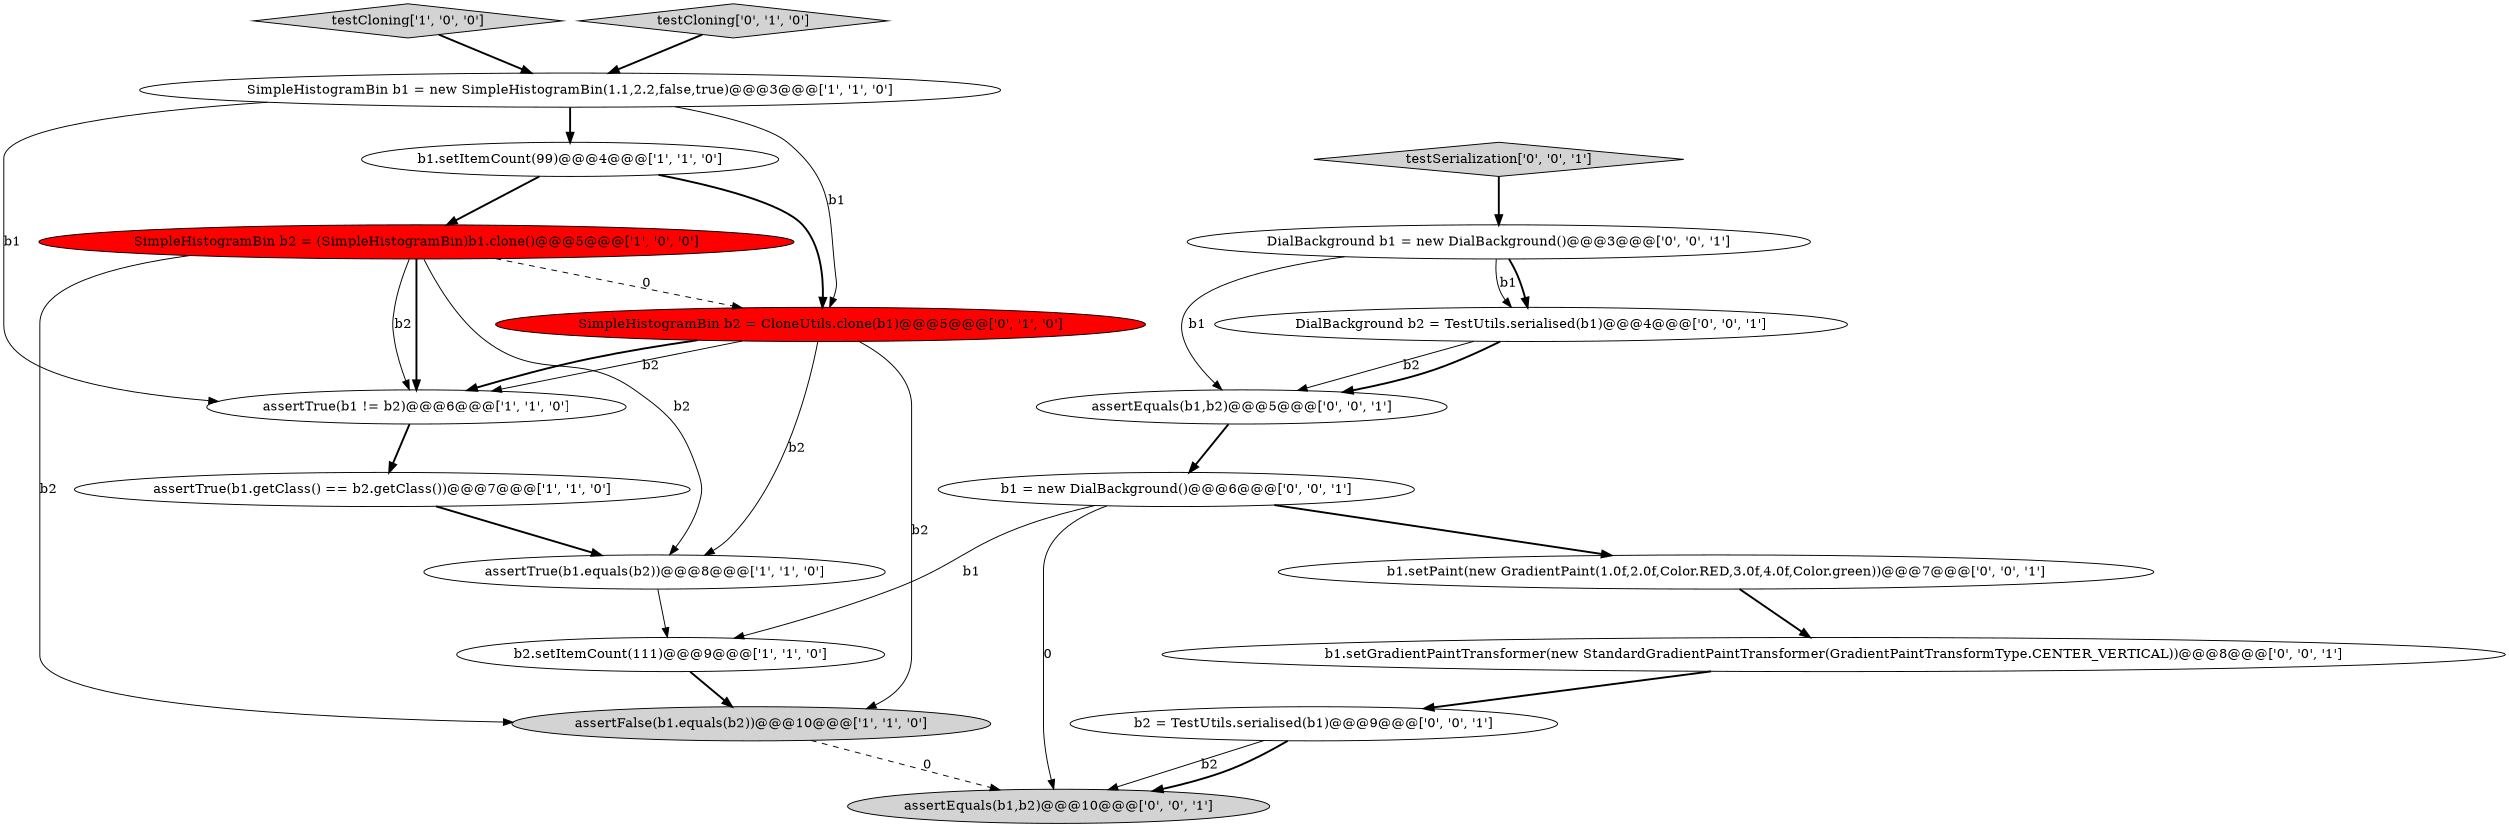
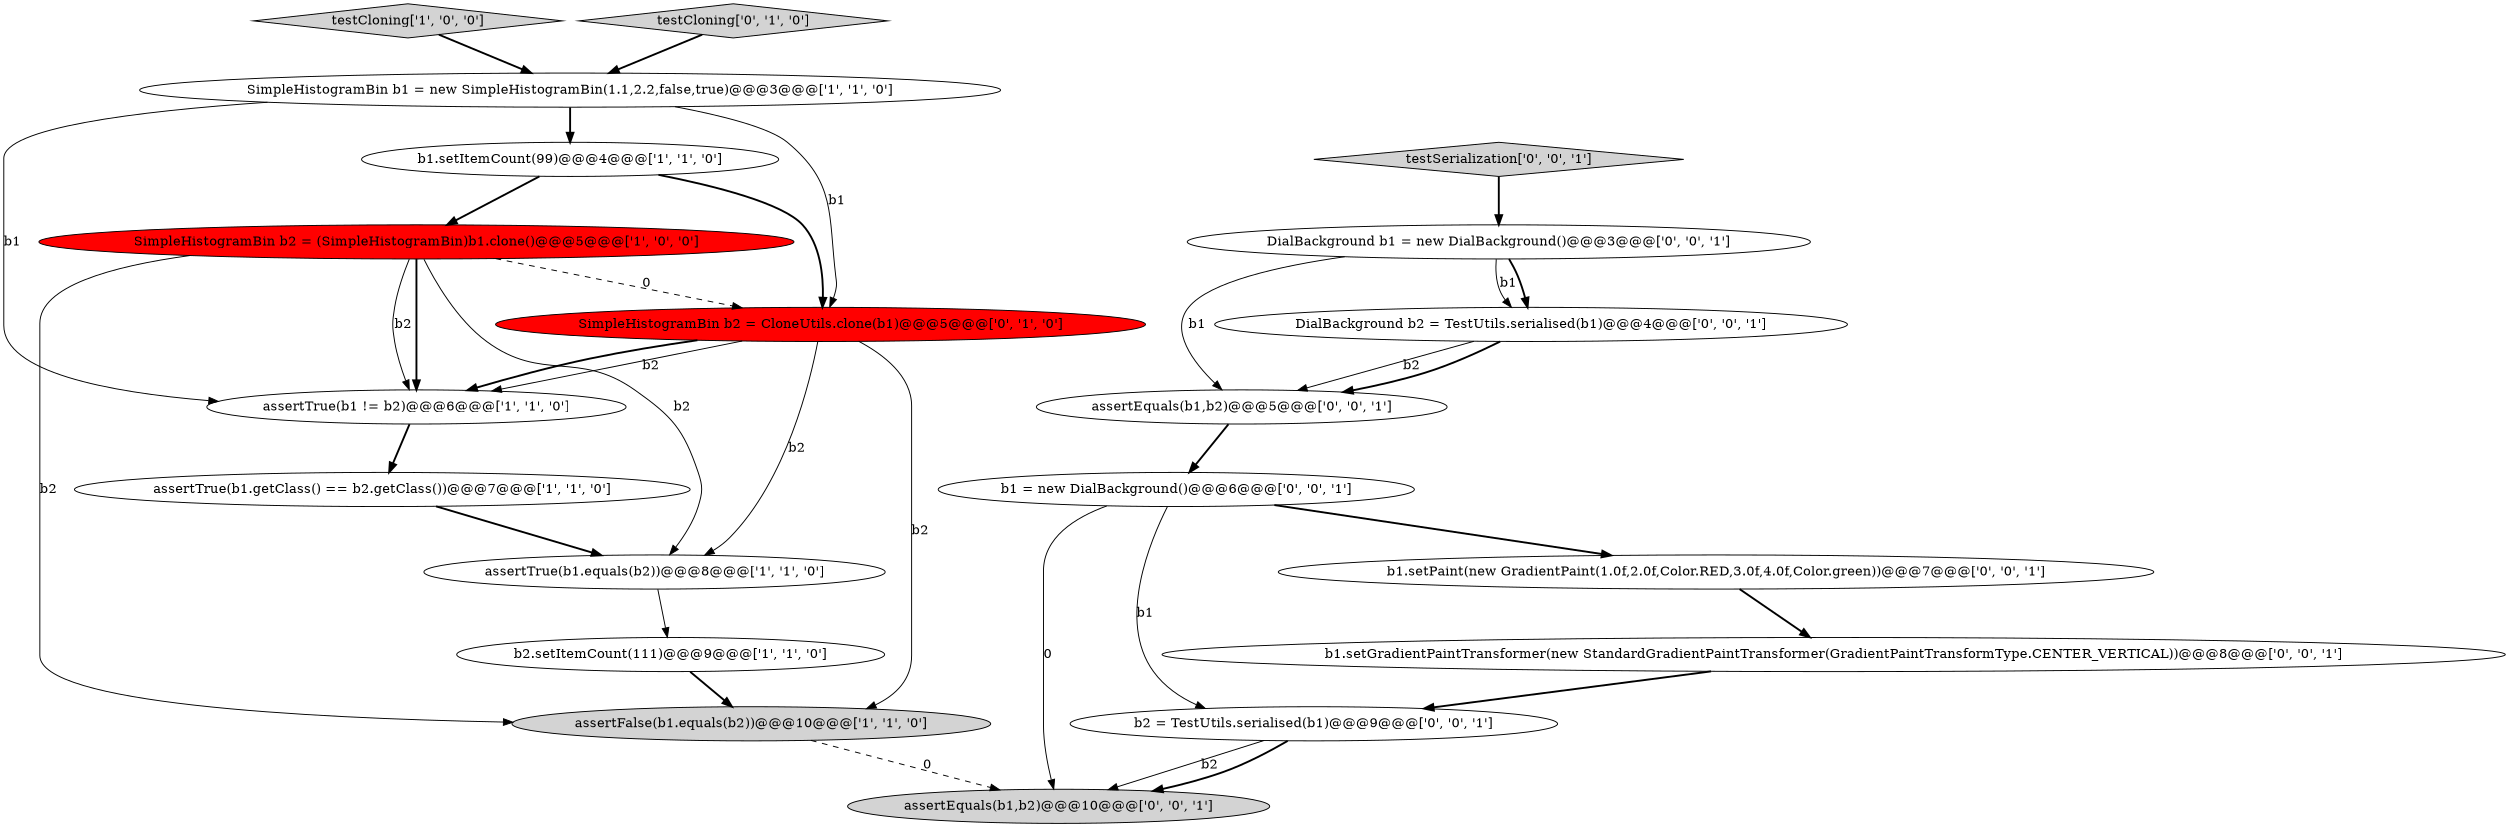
(922, 577) -> (1137, 616)
